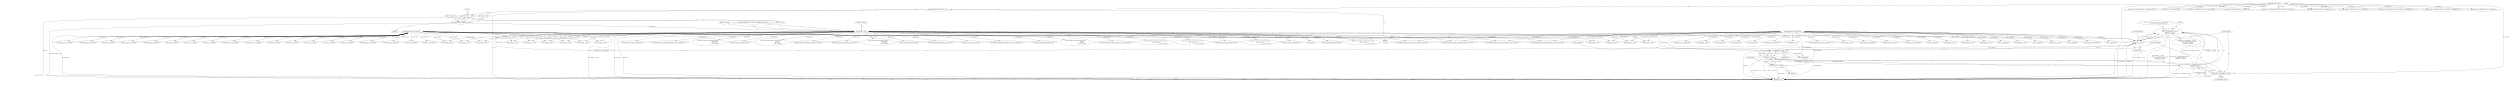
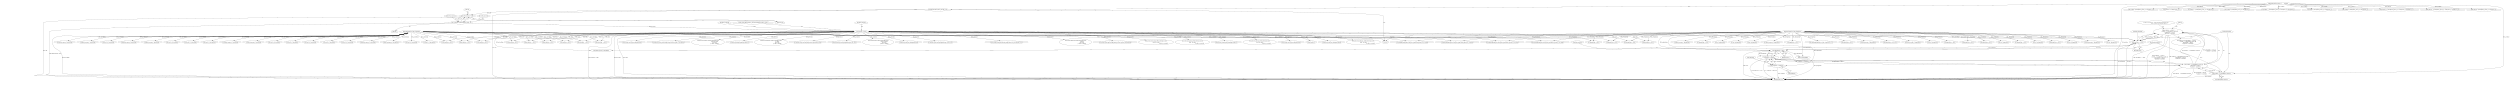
(971, 42) -> none
(1044, 42) -> none
